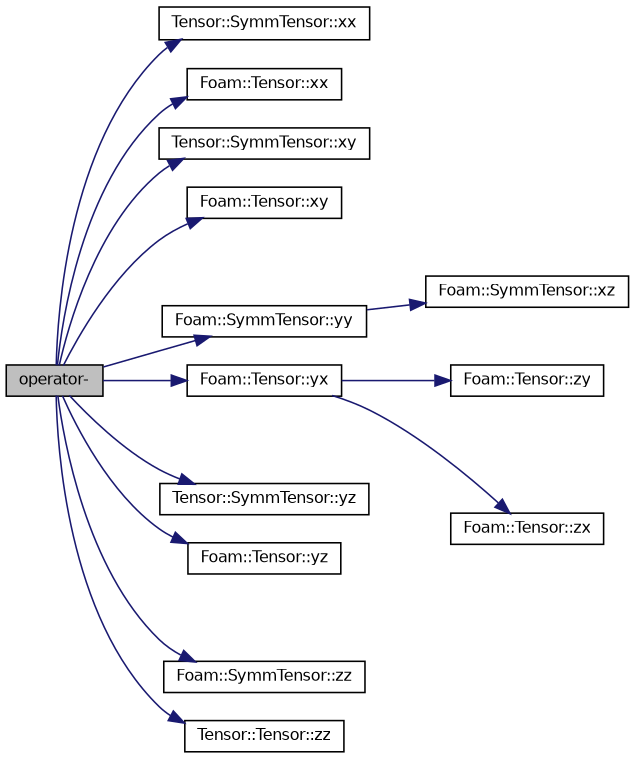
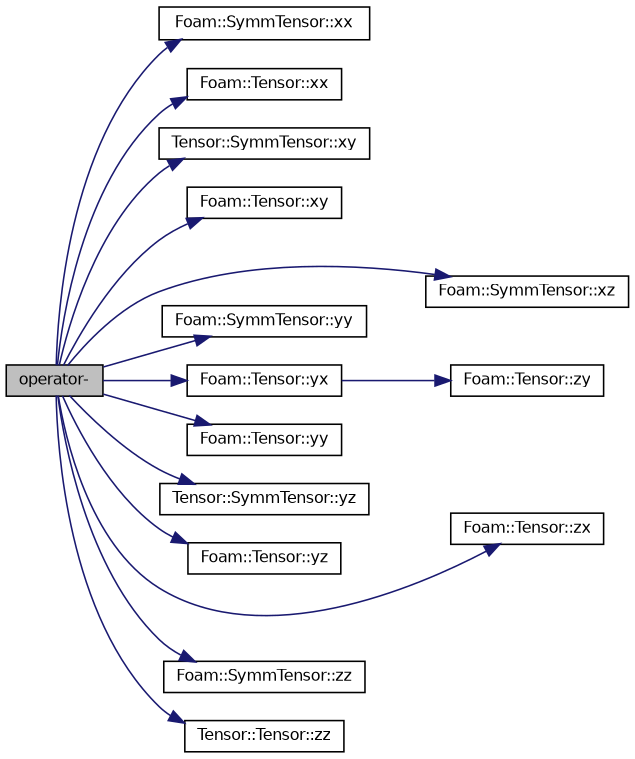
(264, 23) -> (264, 23)
(388, 307) -> (237, 273)
none -> (264, 440)
(420, 441) -> (215, 609)
